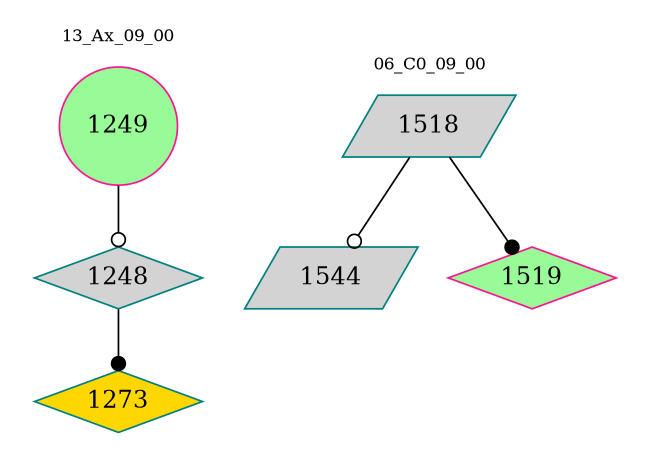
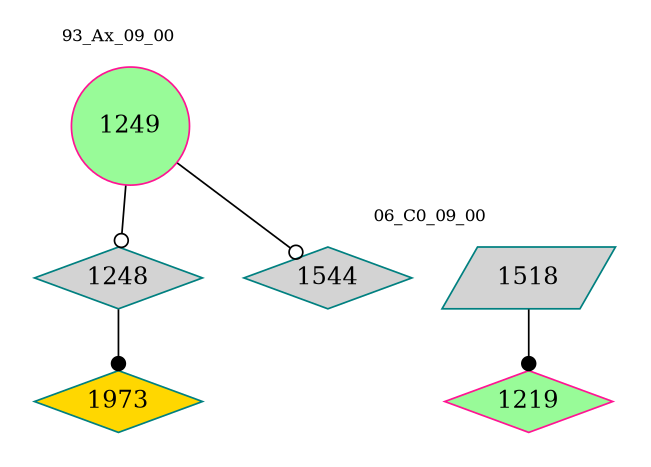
(118, 37) -> (118, 37)
(384, 196) -> (242, 212)
(331, 278) -> (328, 278)
(532, 278) -> (529, 402)
(118, 402) -> (118, 402)
